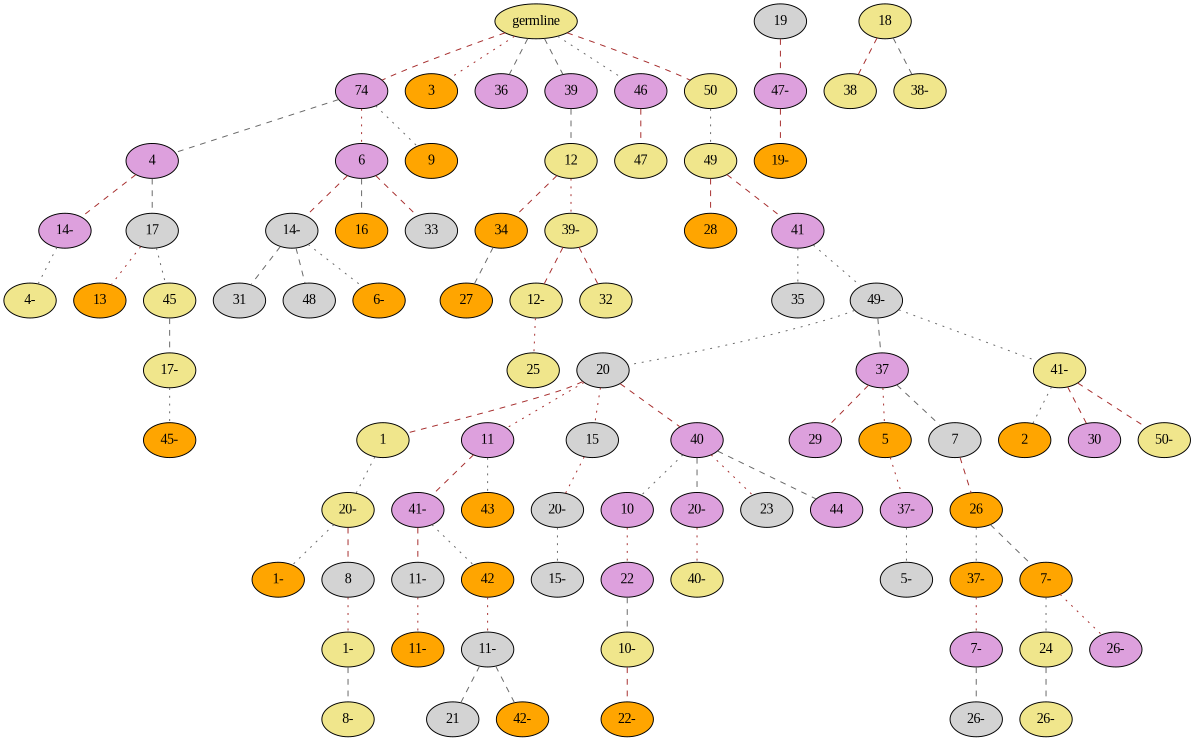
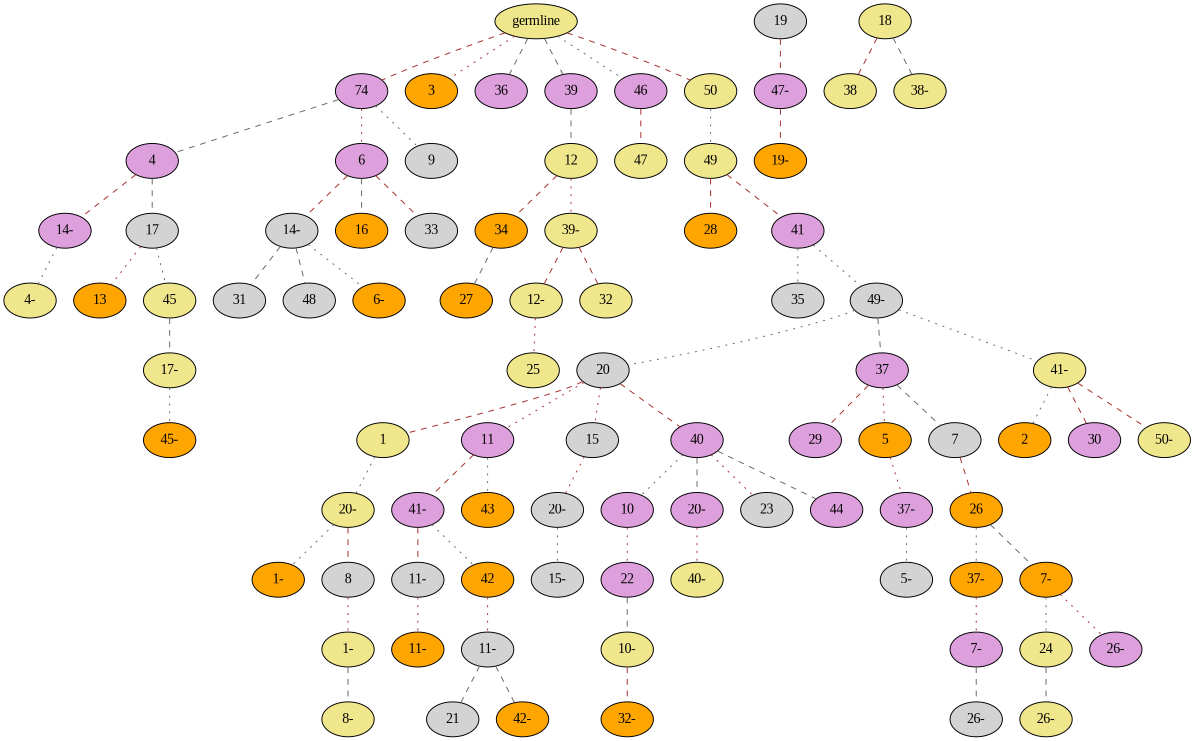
(431, 161) -> (431, 161)
(627, 719) -> (627, 719)
